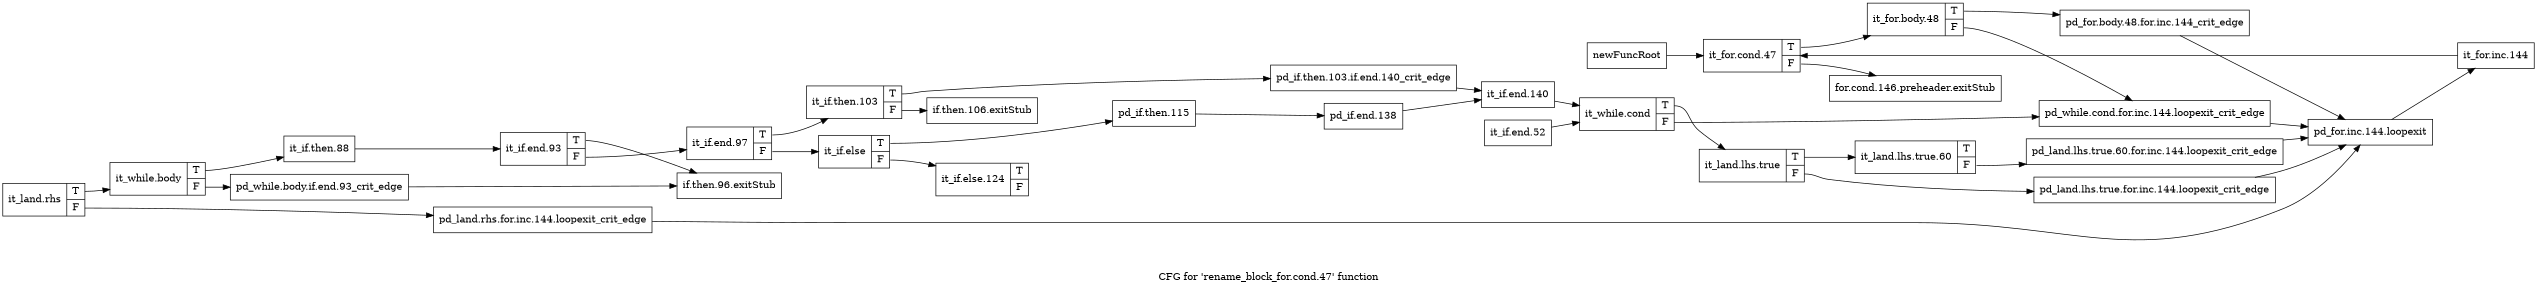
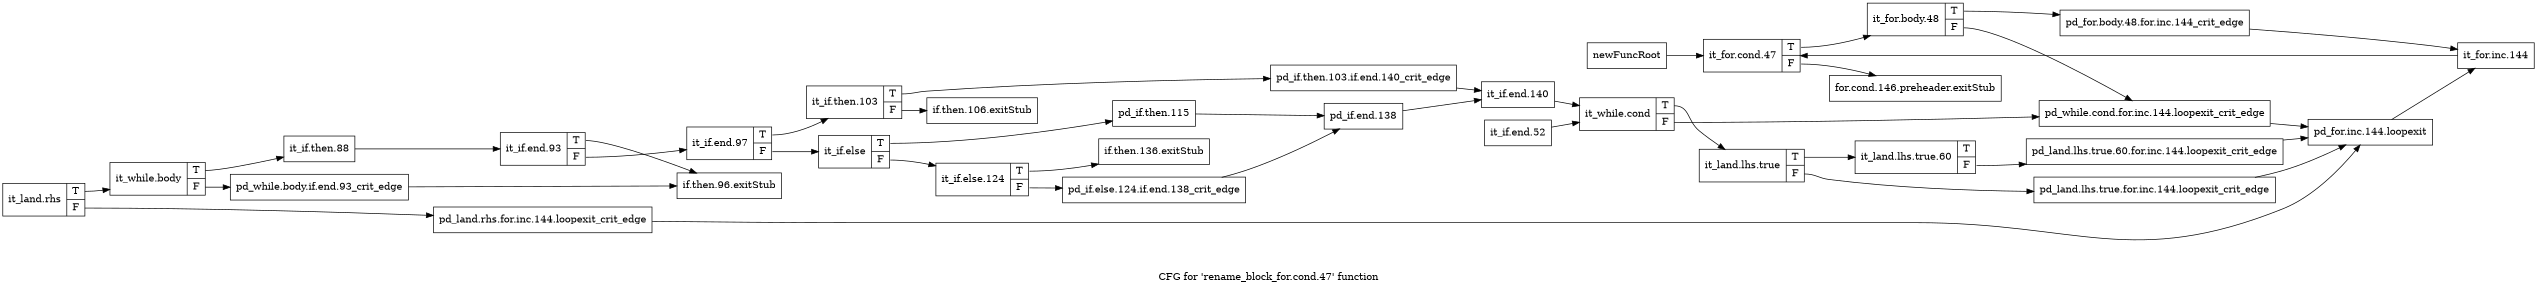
(2259, 76) -> (2350, 37)
none -> (1154, 152)
none -> (1154, 190)
